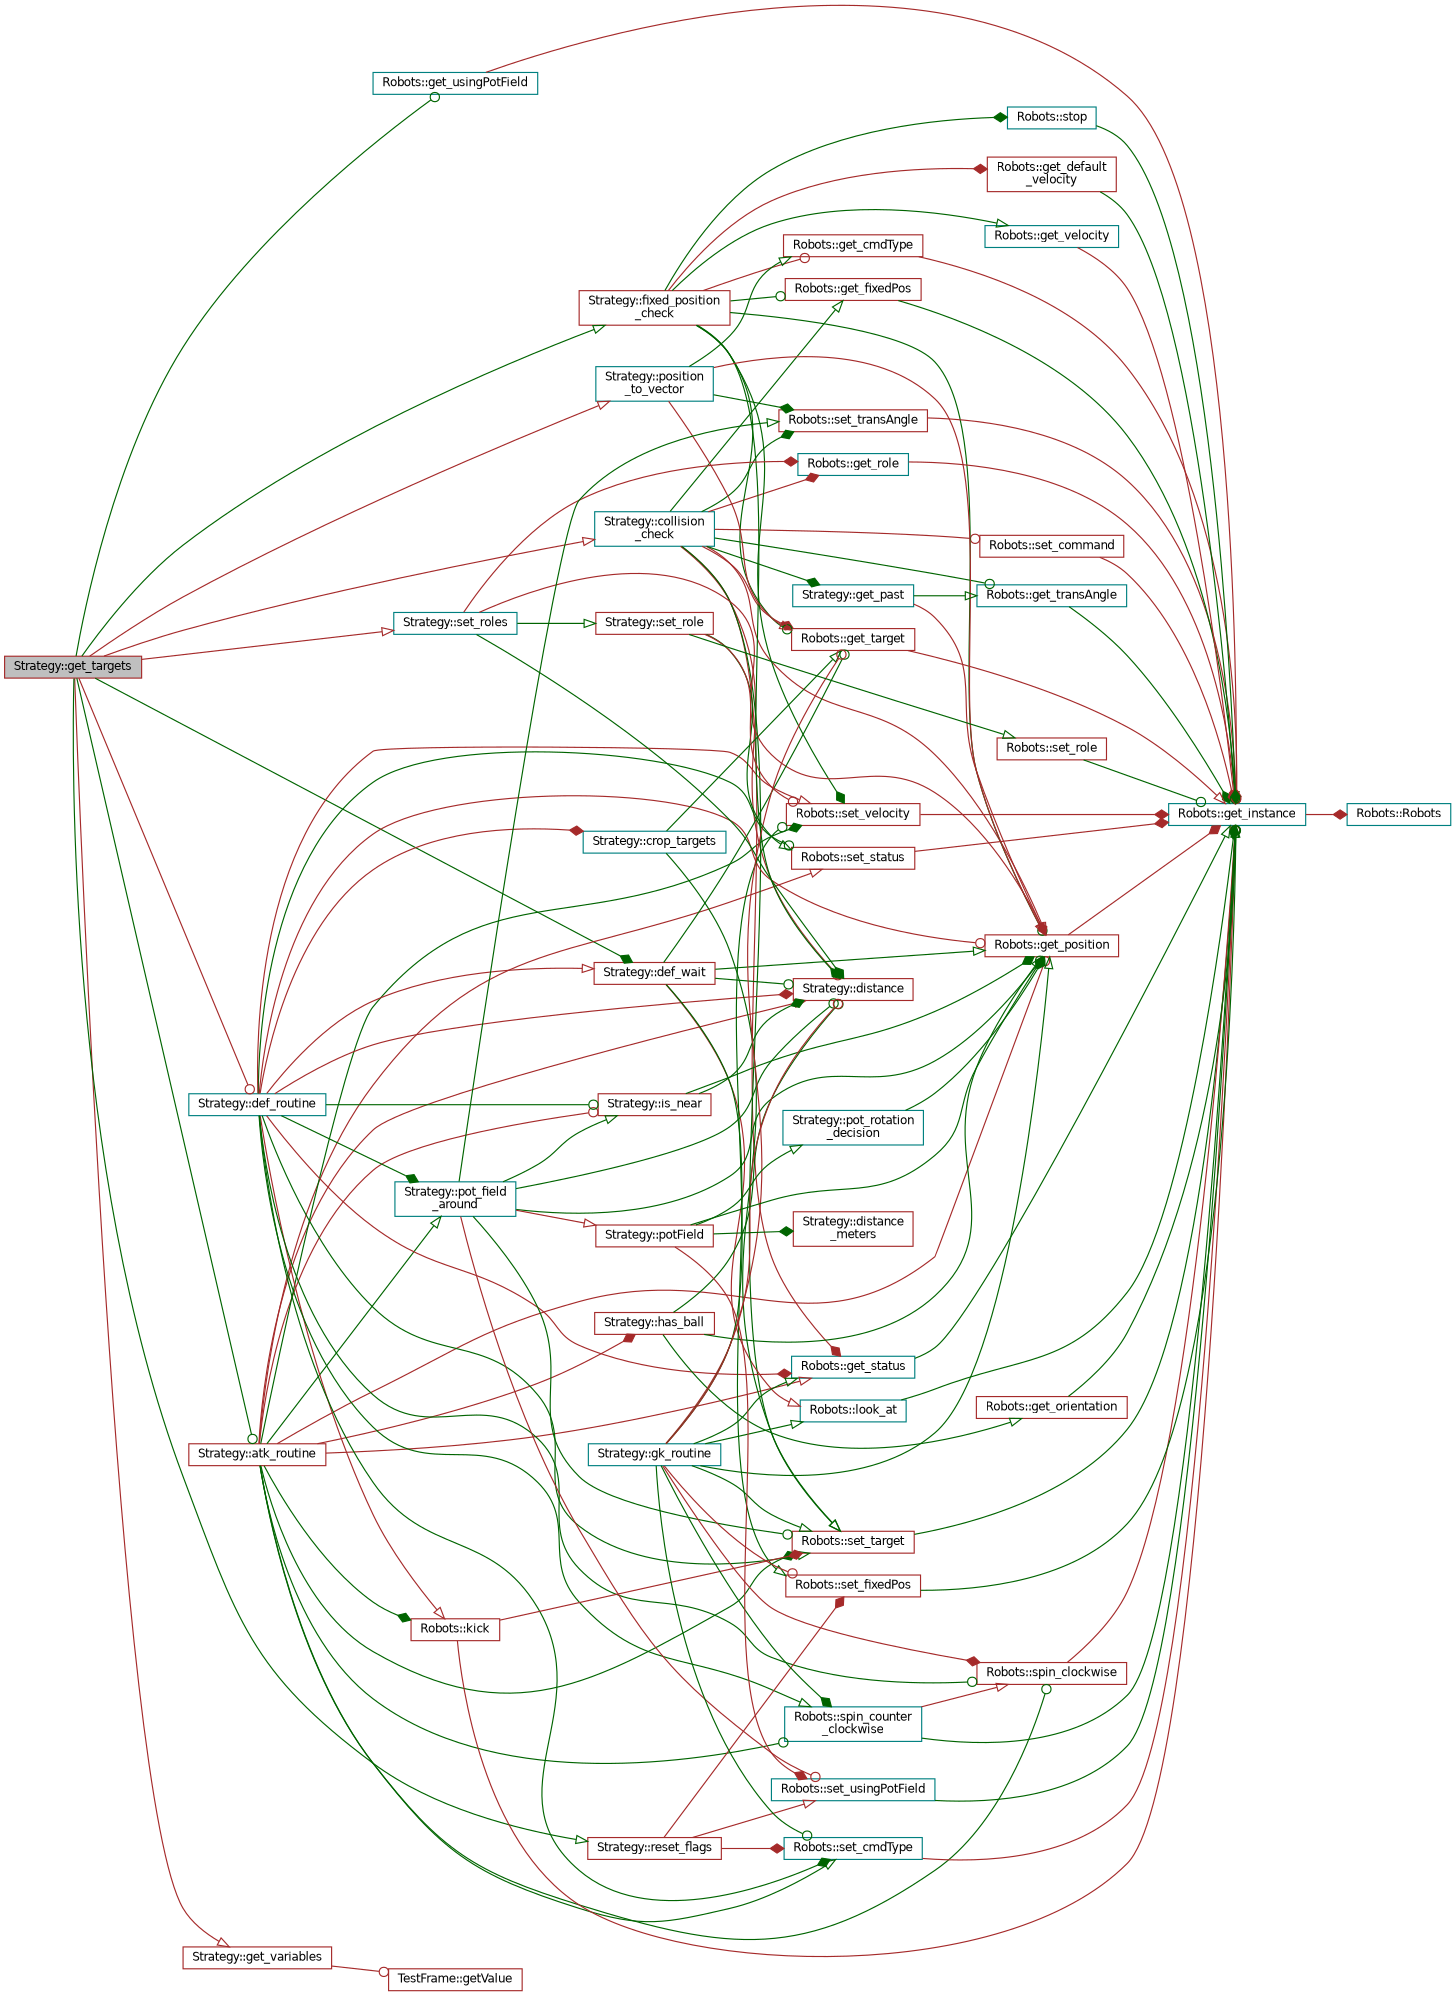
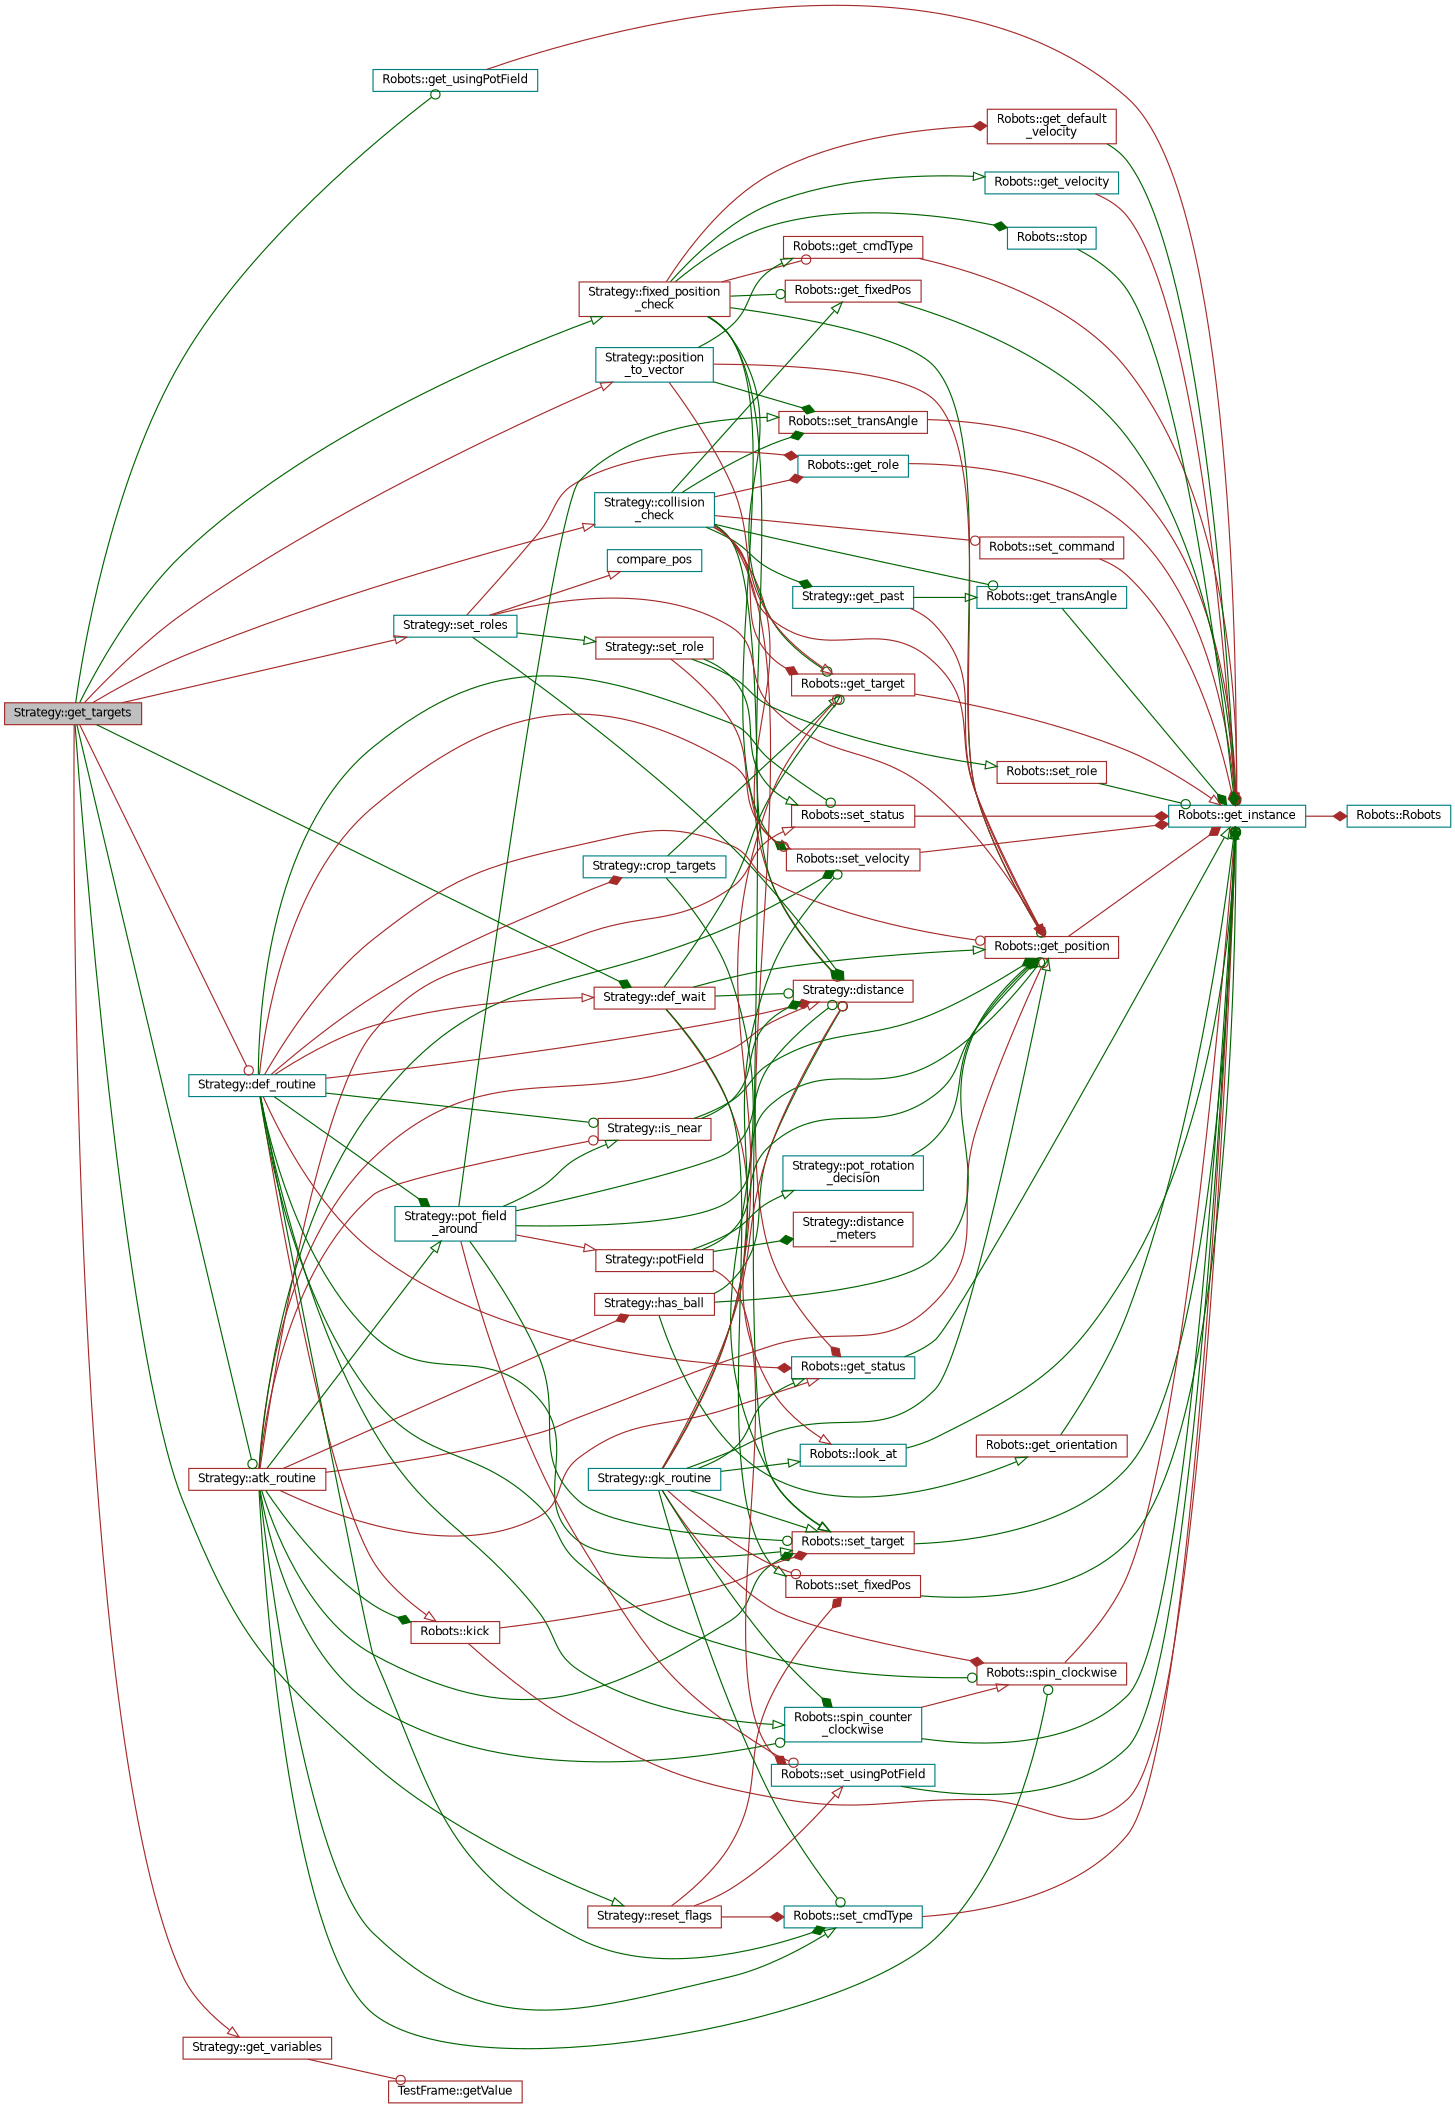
none -> (655, 561)
